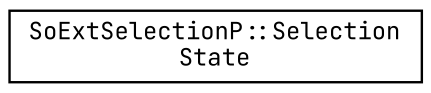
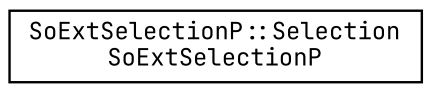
(216, 46) -> (216, 46)
